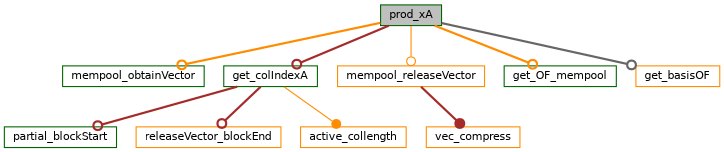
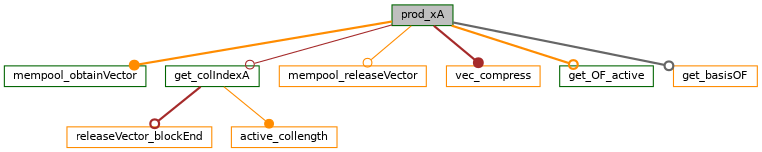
(283, 43) -> (265, 43)
(345, 44) -> (323, 44)
(560, 76) -> (607, 76)
(439, 104) -> (454, 43)
(60, 137) -> none
